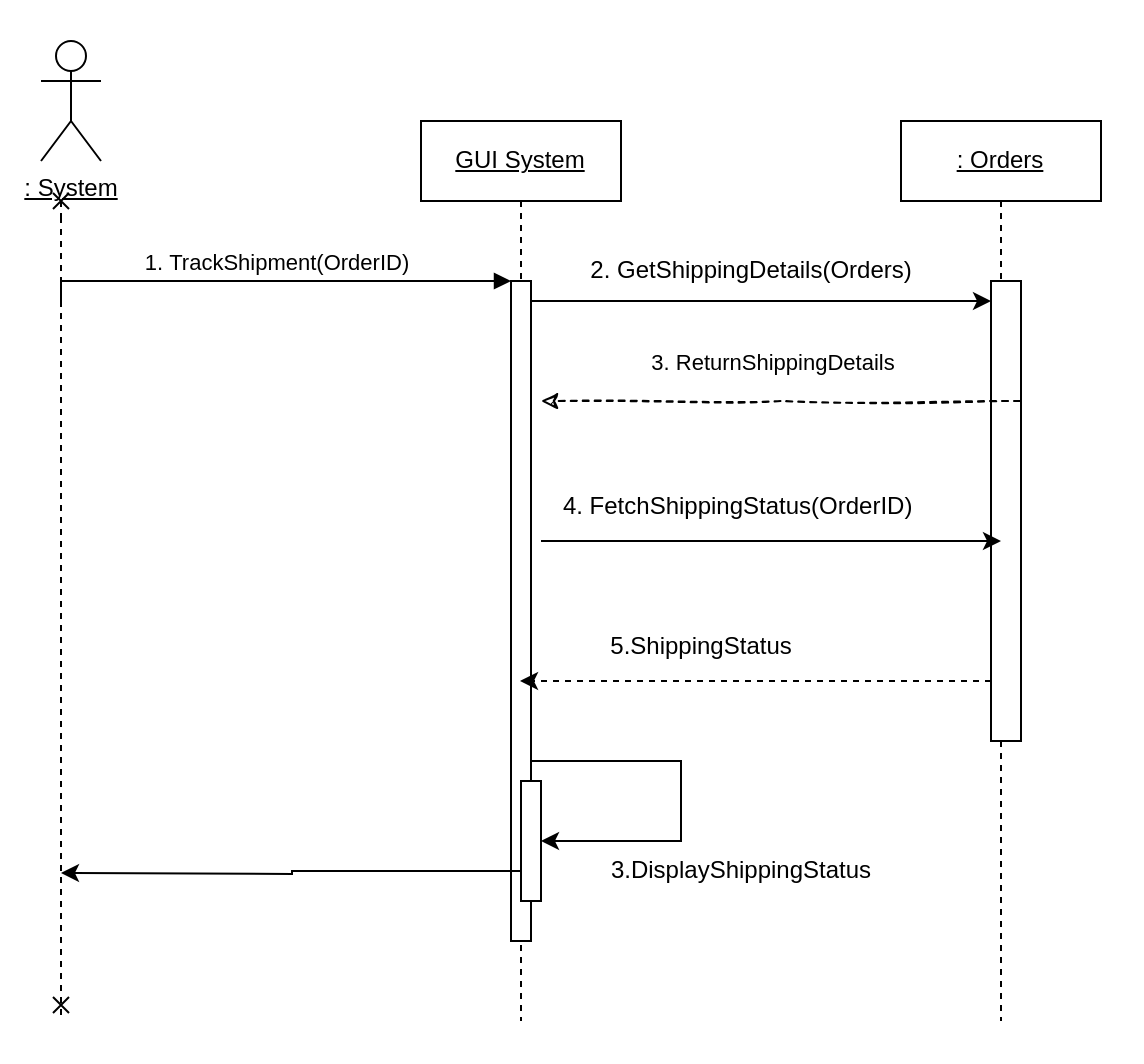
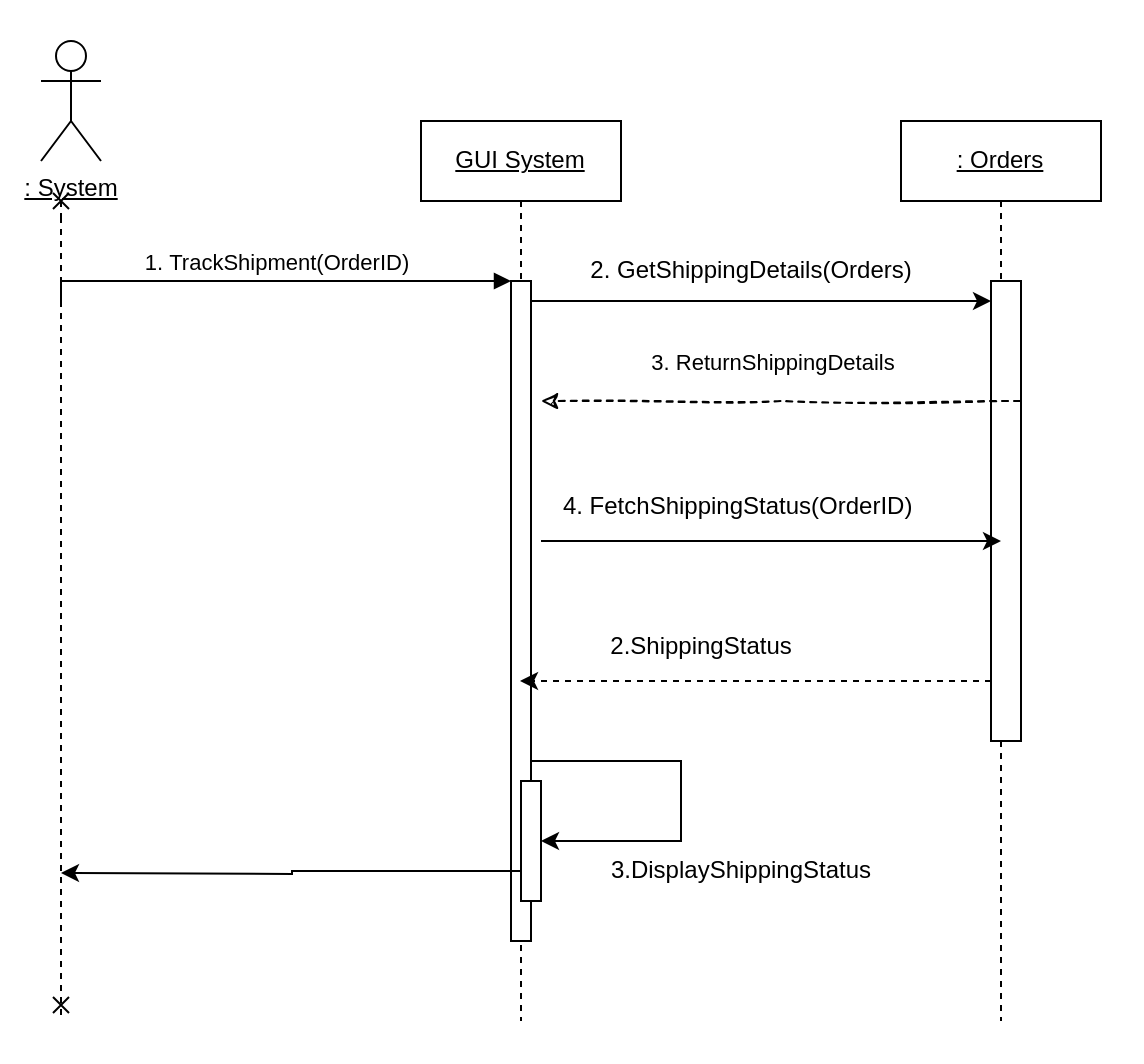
(702, 647) -> (702, 647)
